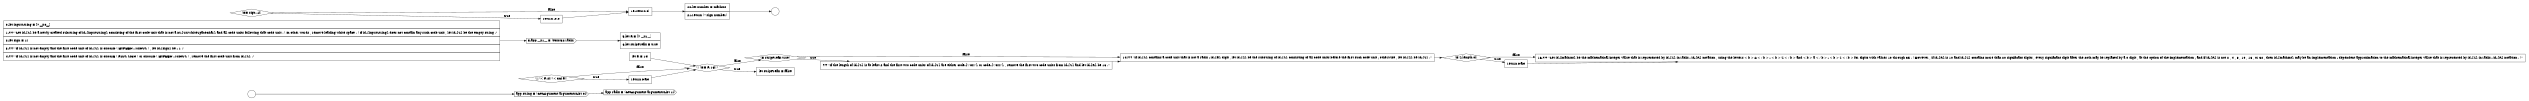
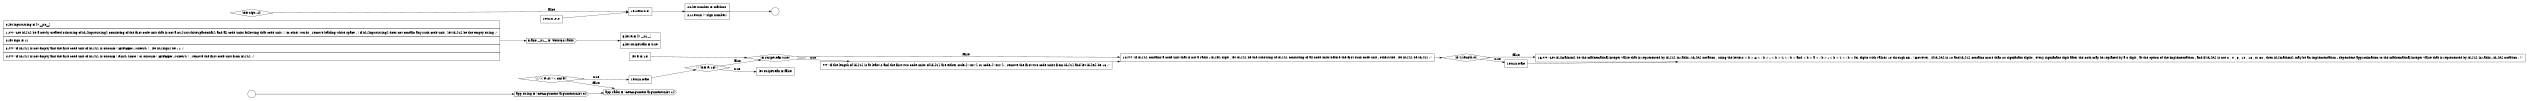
(405, 16) -> none
(672, 62) -> (698, 57)
(628, 72) -> (589, 85)
